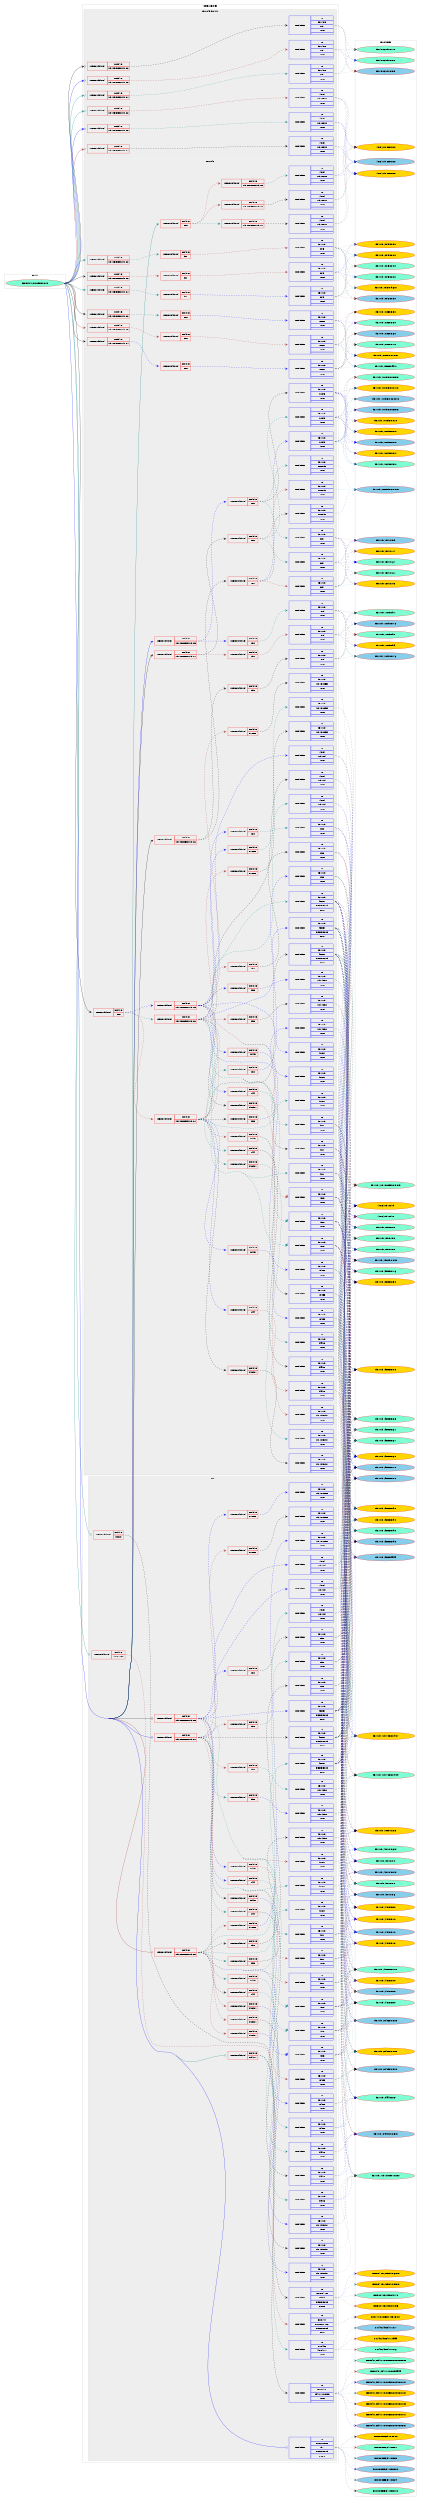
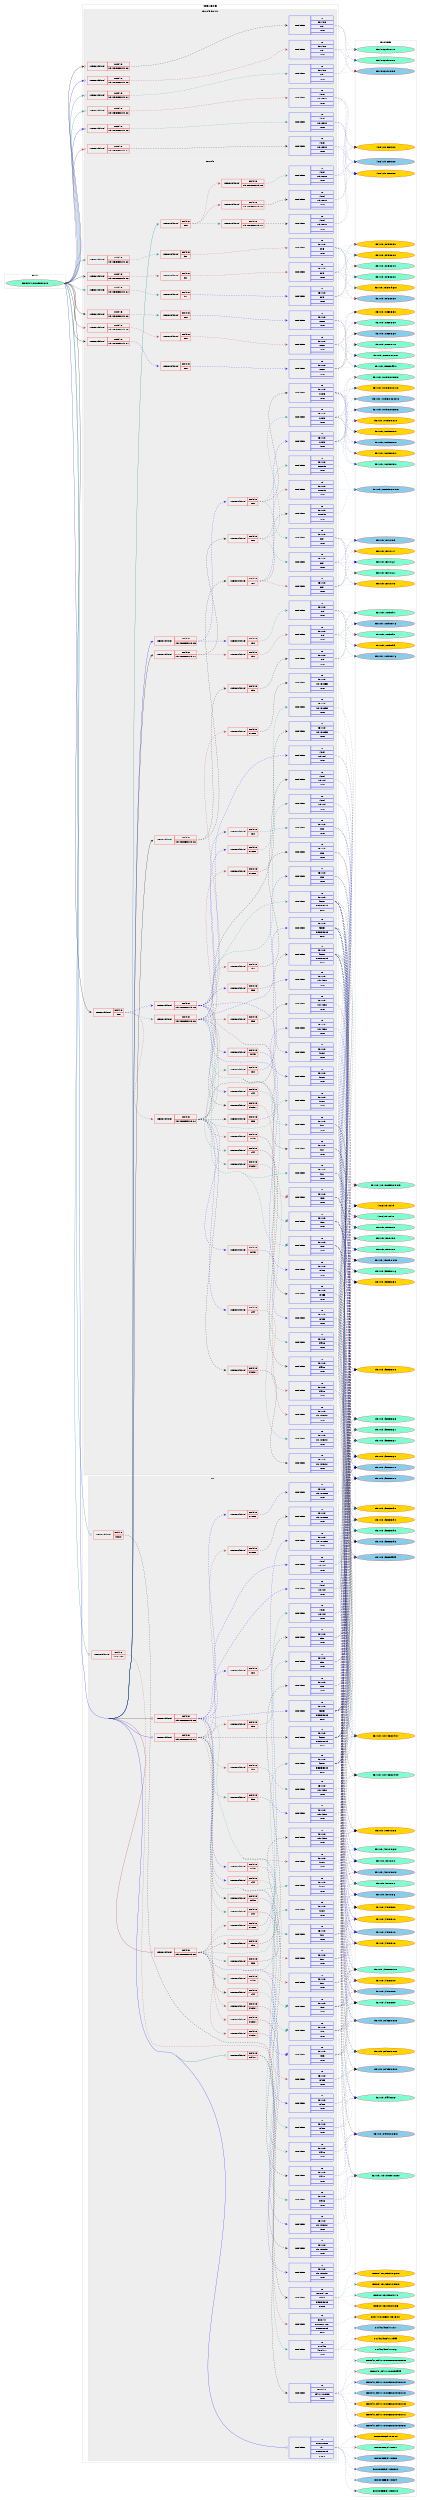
(386, 355) -> (386, 355)
(386, 2393) -> (386, 2393)
